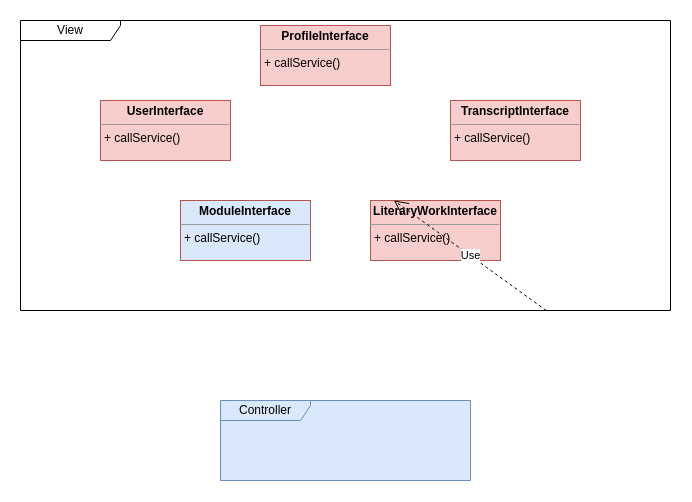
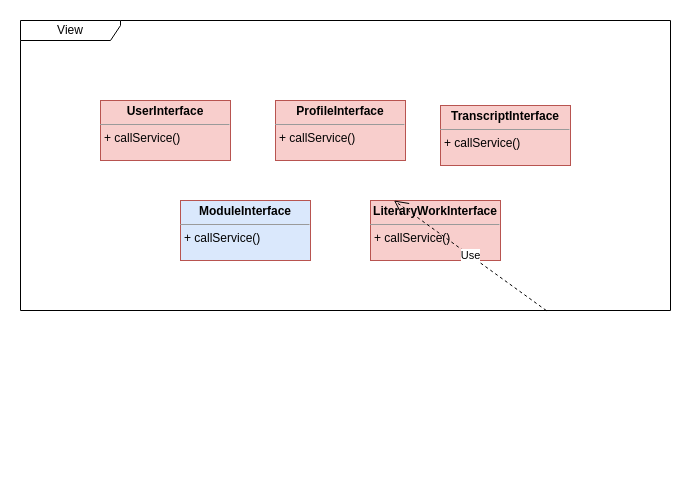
(326, 56) -> (341, 131)
(516, 131) -> (506, 136)
(346, 441) -> none
